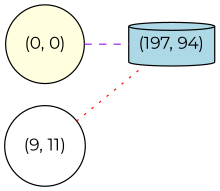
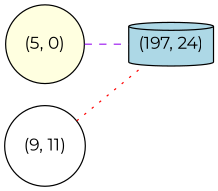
(45, 44) -> (45, 44)
(172, 44) -> (171, 44)
